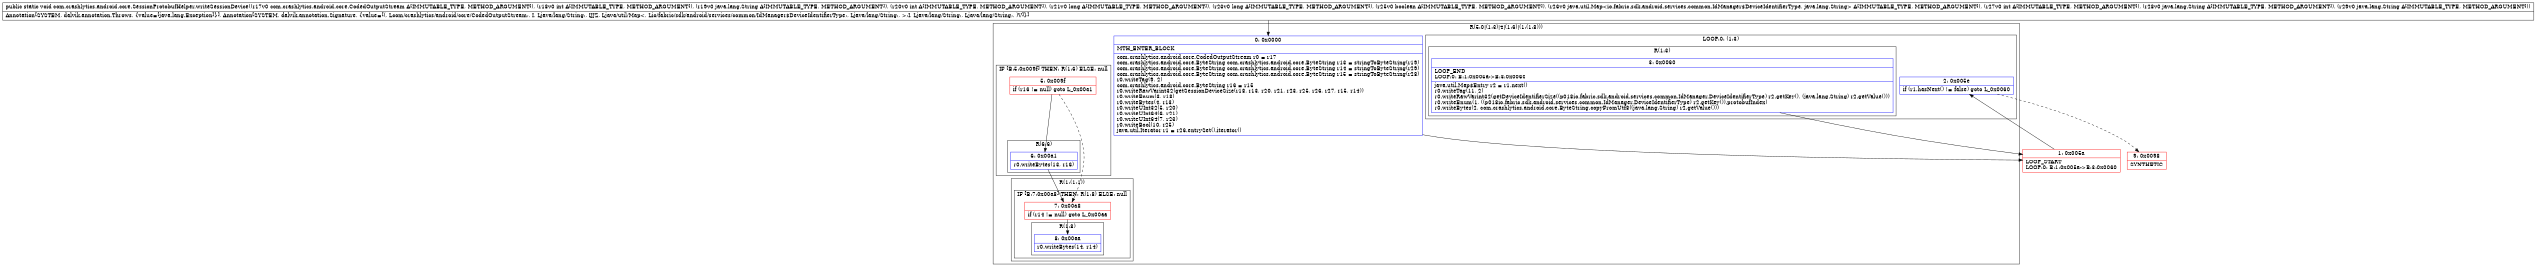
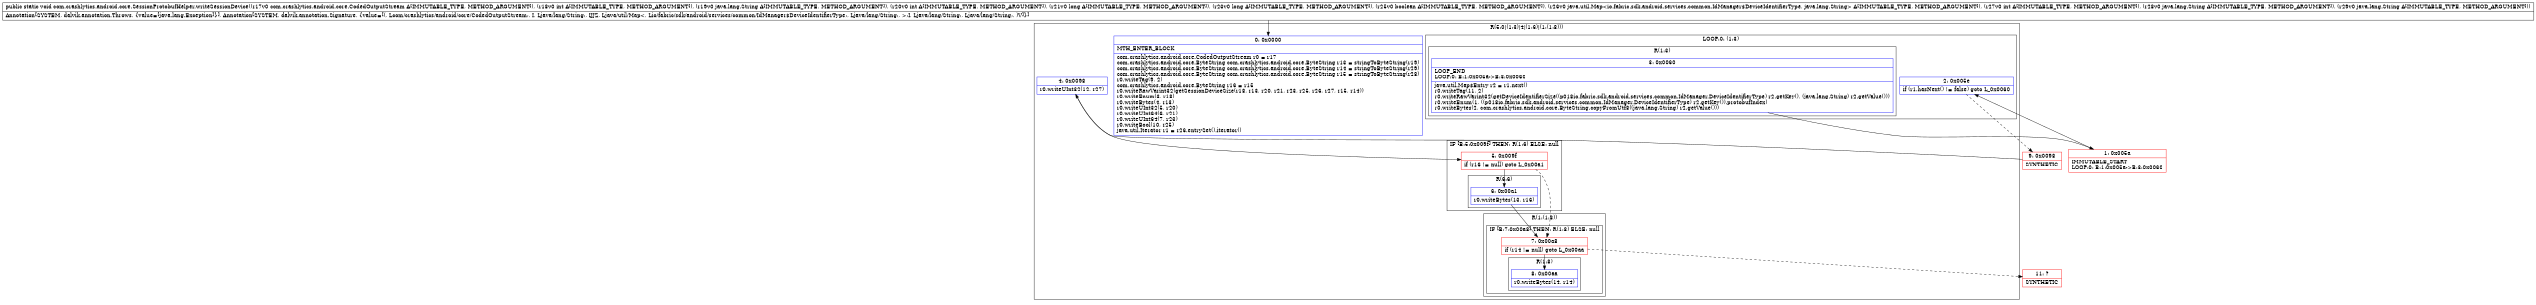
none -> (1072, 86)
(1720, 155) -> none
(2044, 162) -> (2099, 162)
(1072, 183) -> (1545, 218)
none -> (2042, 278)
